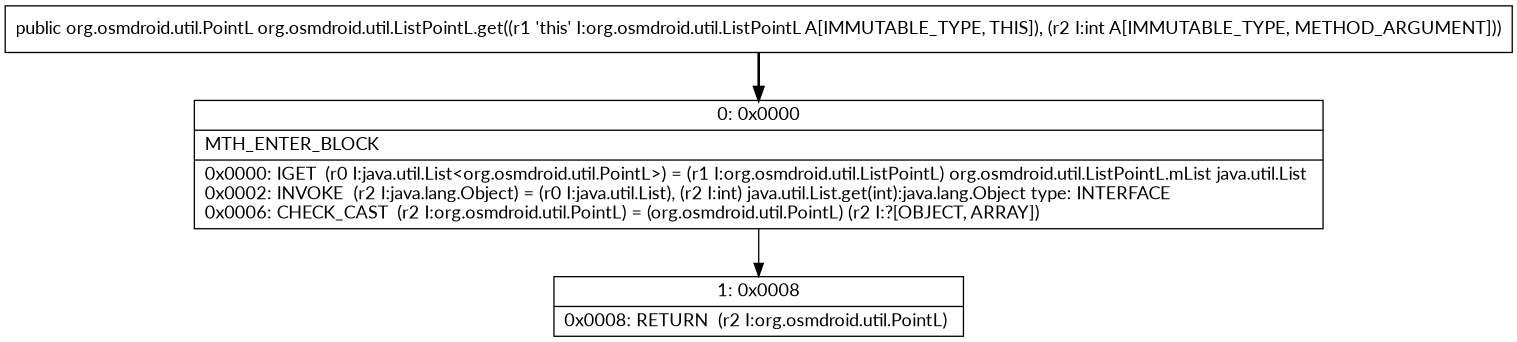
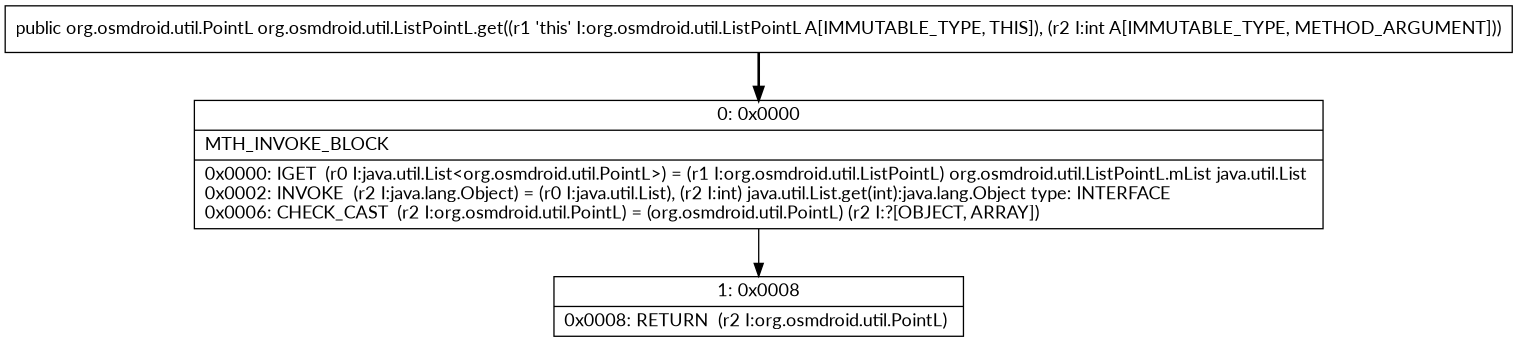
(292, 144) -> (297, 144)
